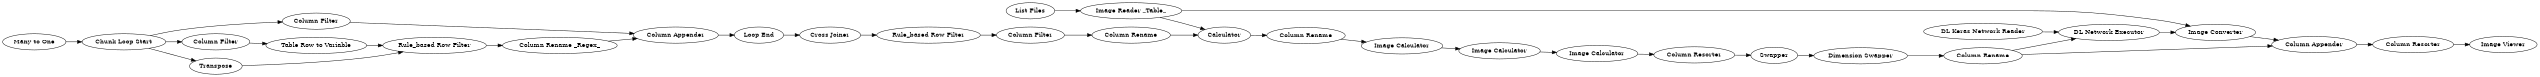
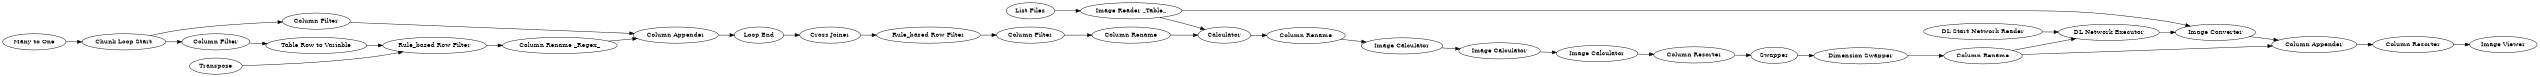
(1983, 31) -> (1983, 31)
(170, 54) -> none
